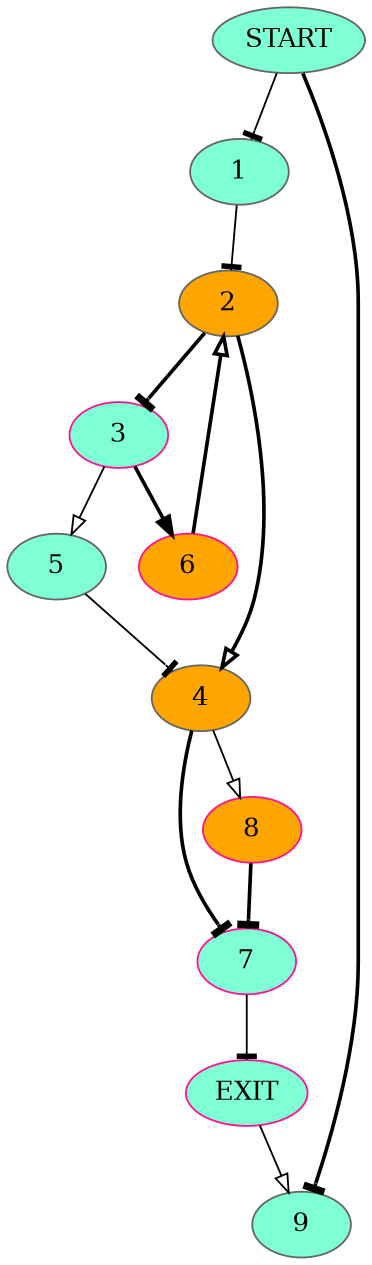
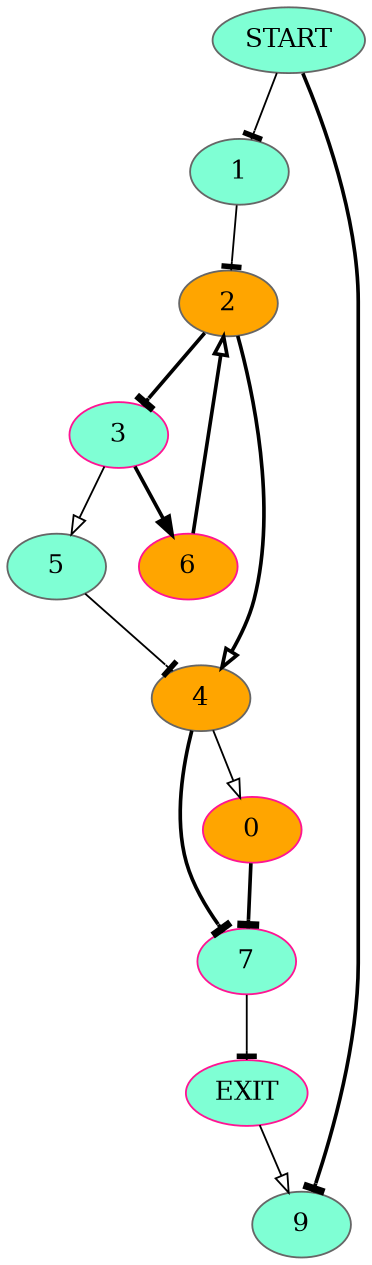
(252, 830) -> (252, 830)
